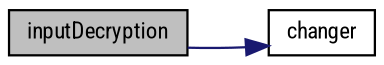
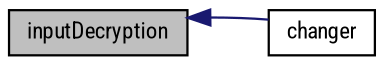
(217, 48) -> (240, 18)
